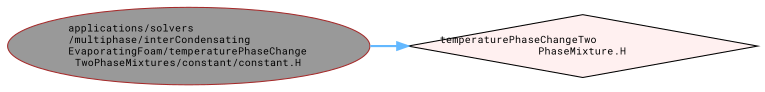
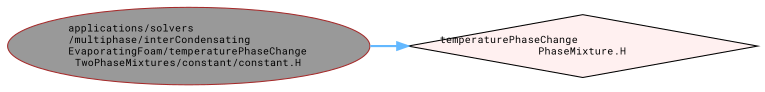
(583, 46) -> (583, 46)
